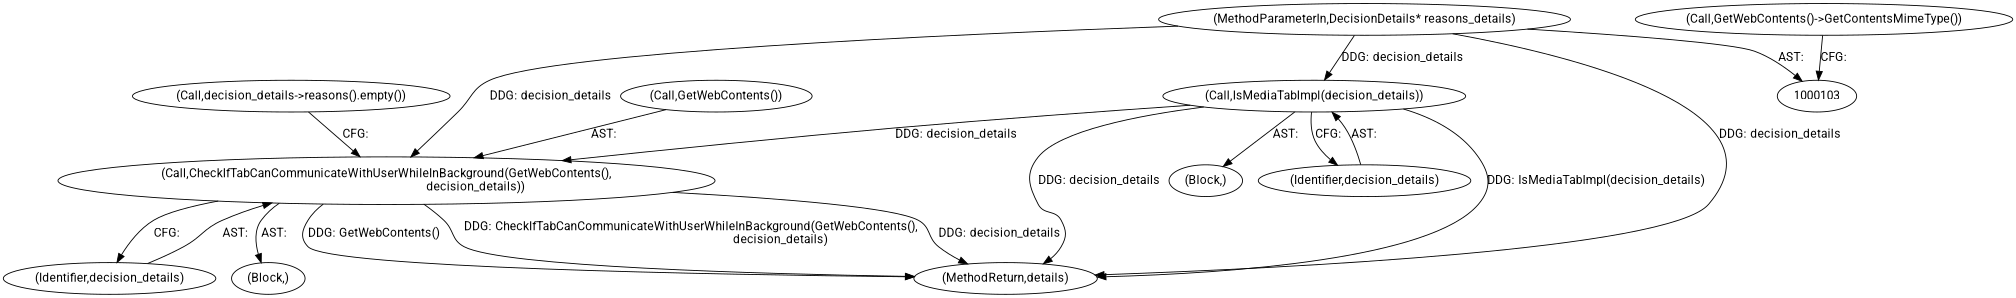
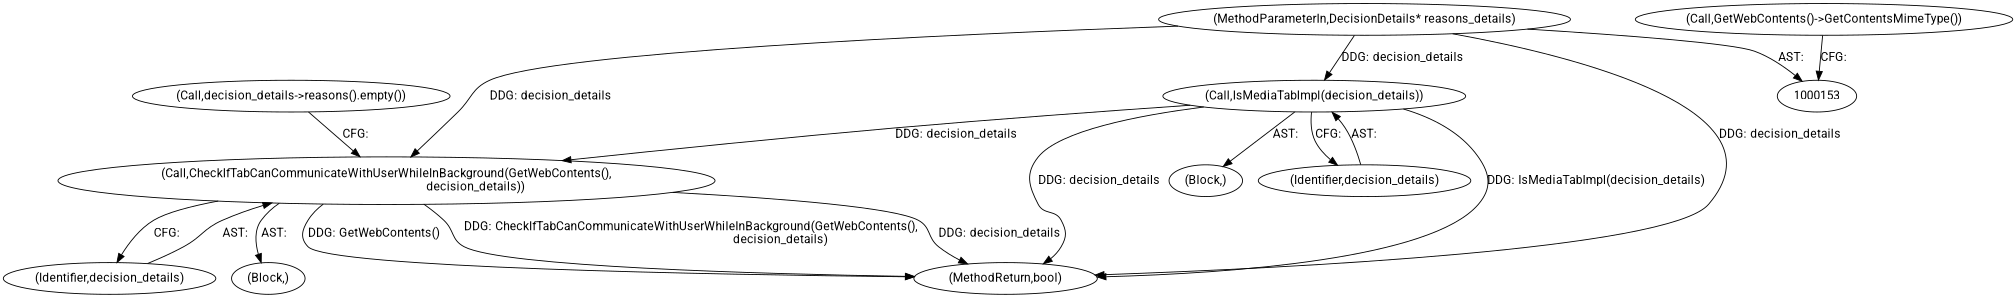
(716, 96) -> none
(1817, 96) -> (1817, 96)
(1006, 278) -> (1006, 278)
